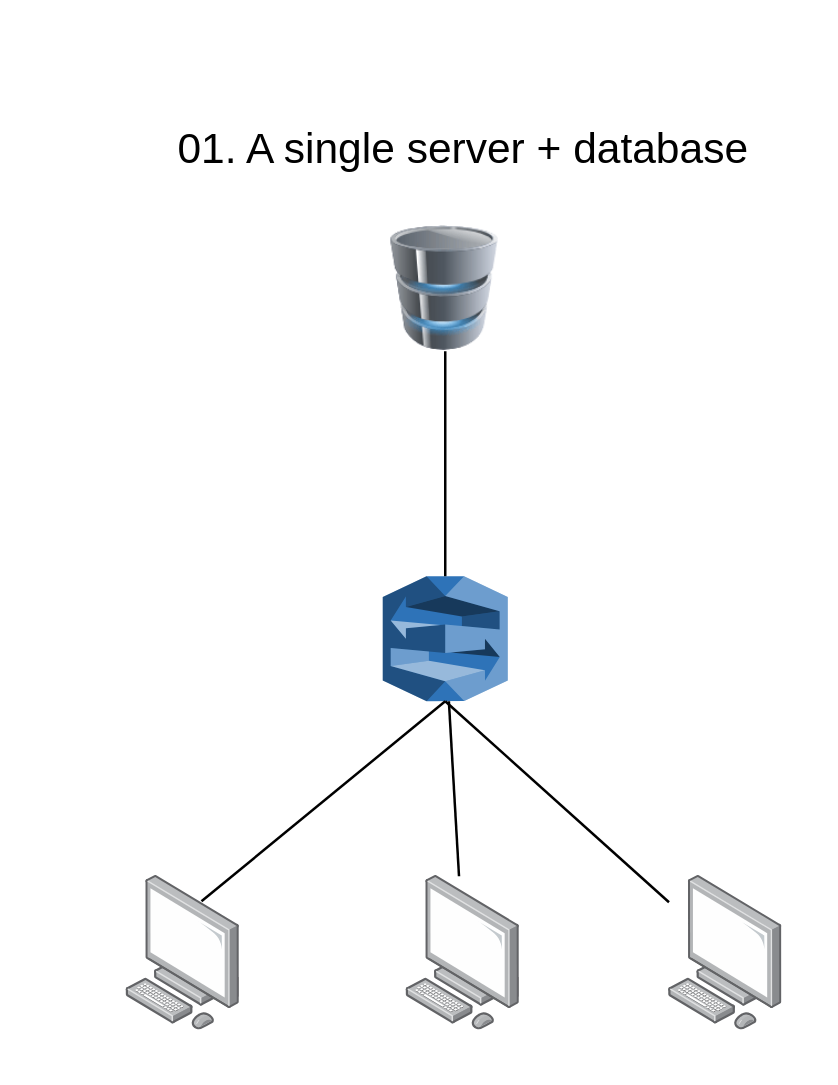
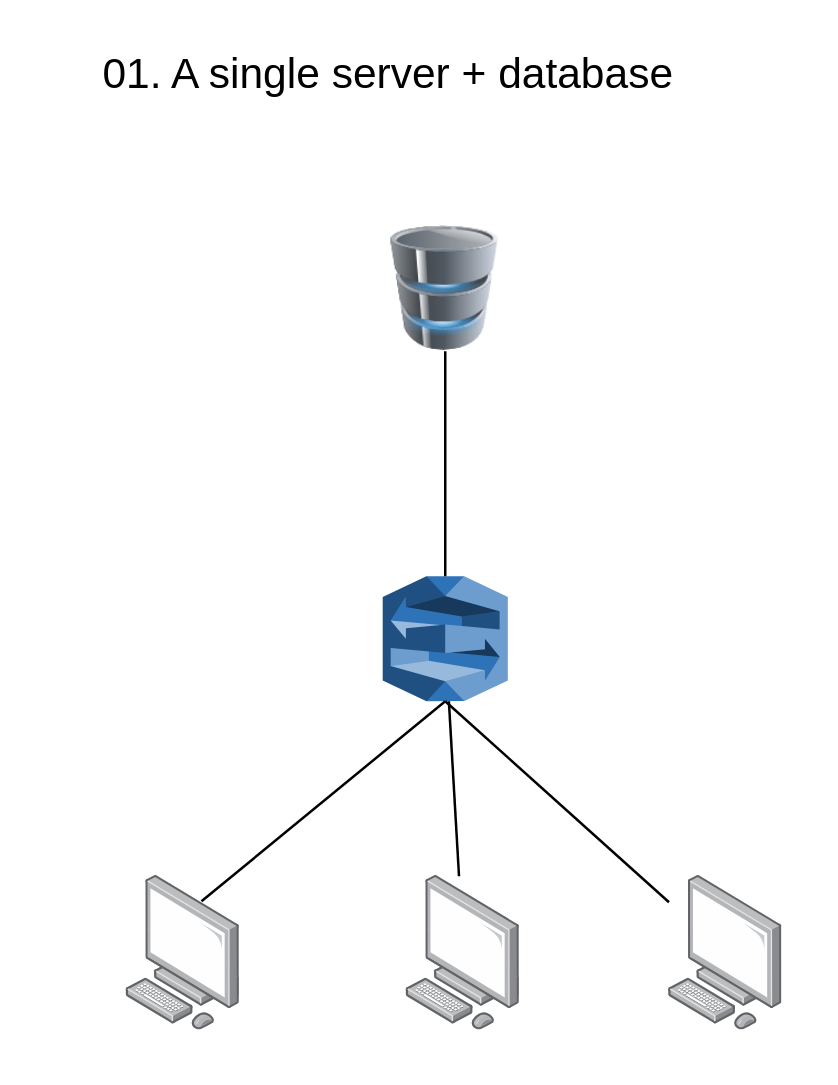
(464, 151) -> (389, 76)
